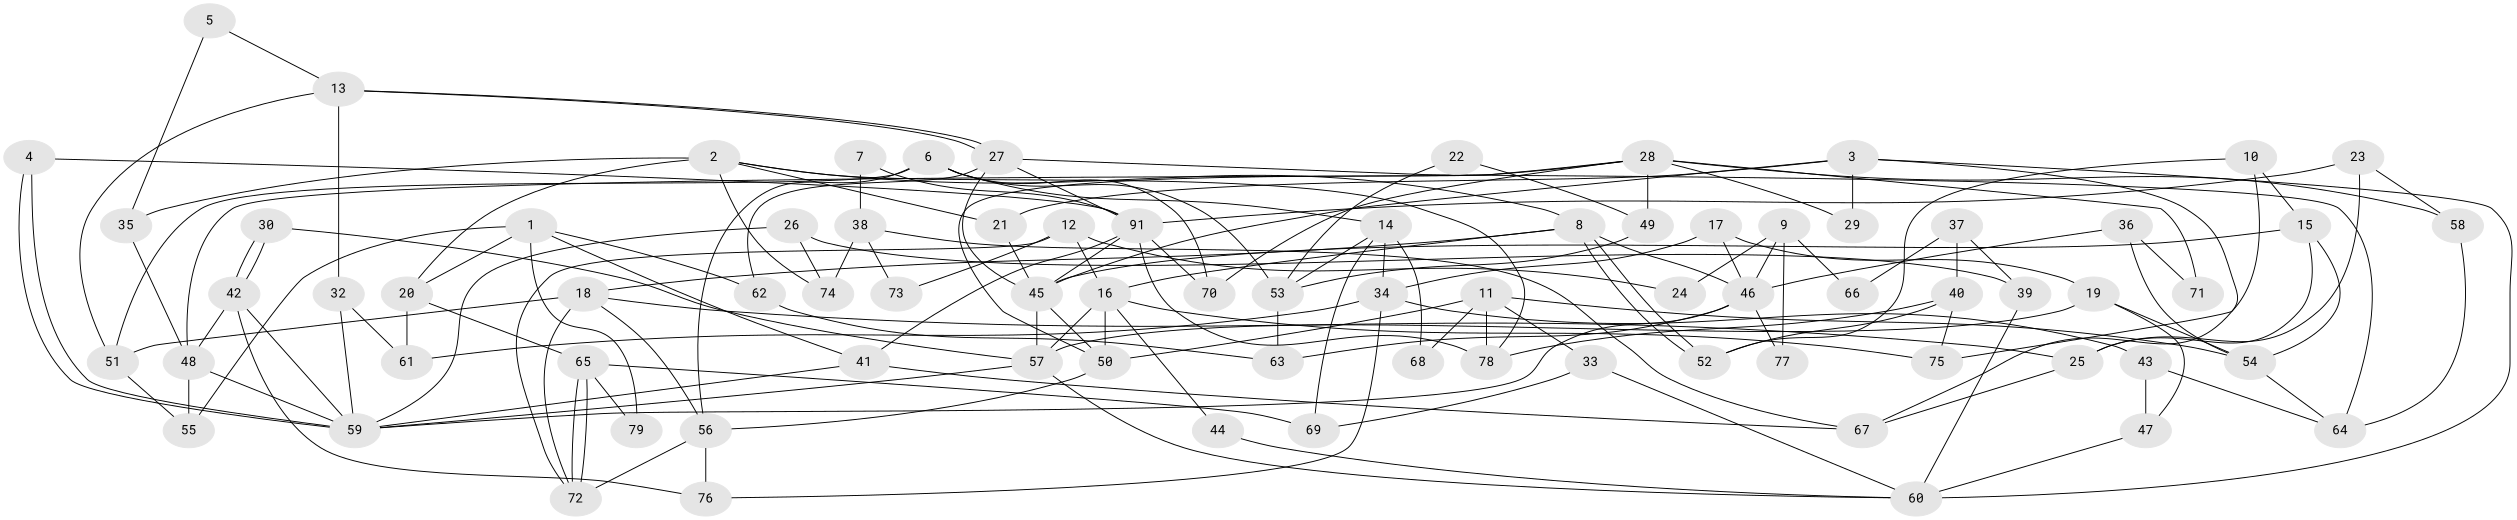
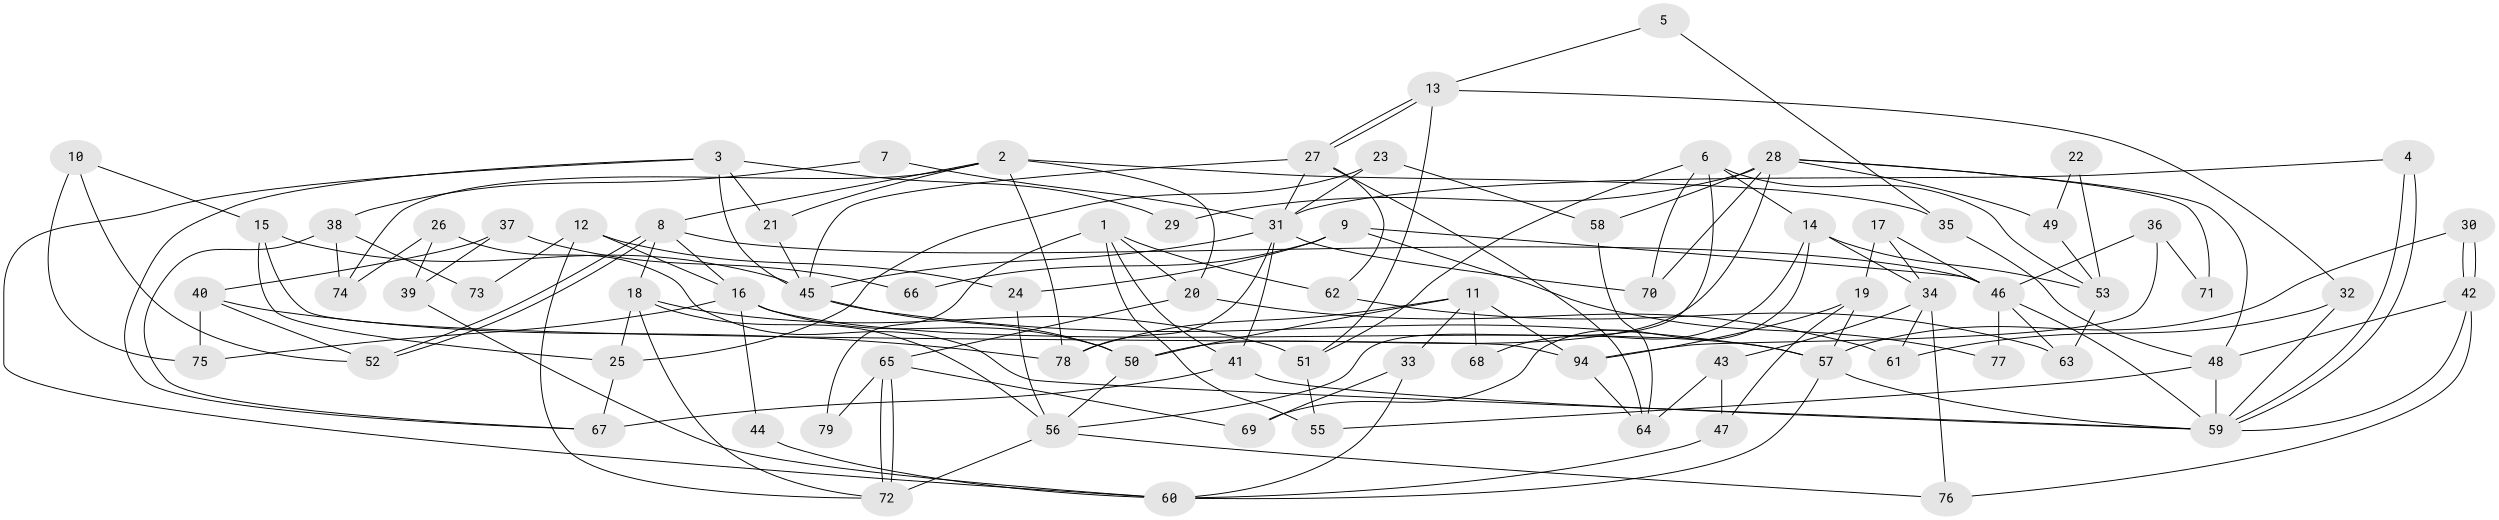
(1137, 226) -> (1277, 226)
(2250, 362) -> (1581, 362)
none -> (1025, 364)
